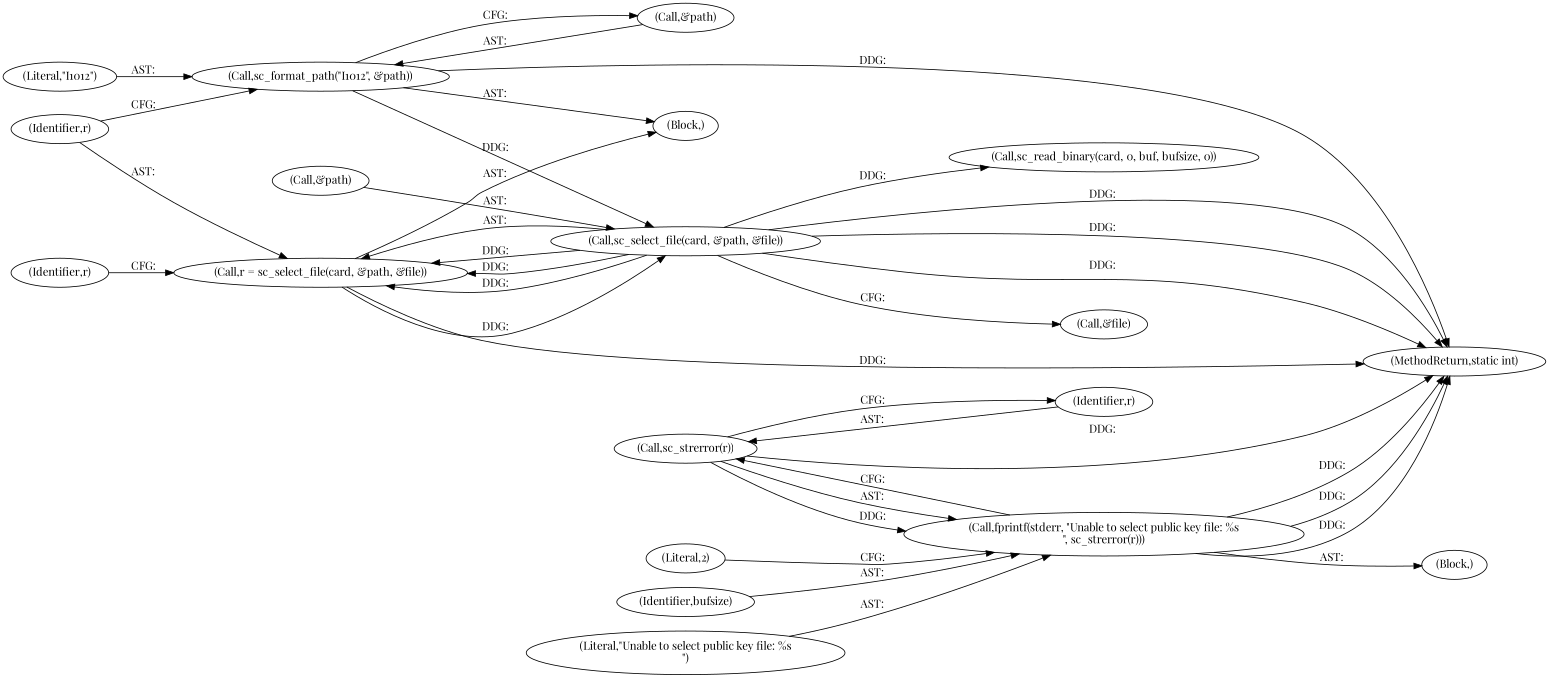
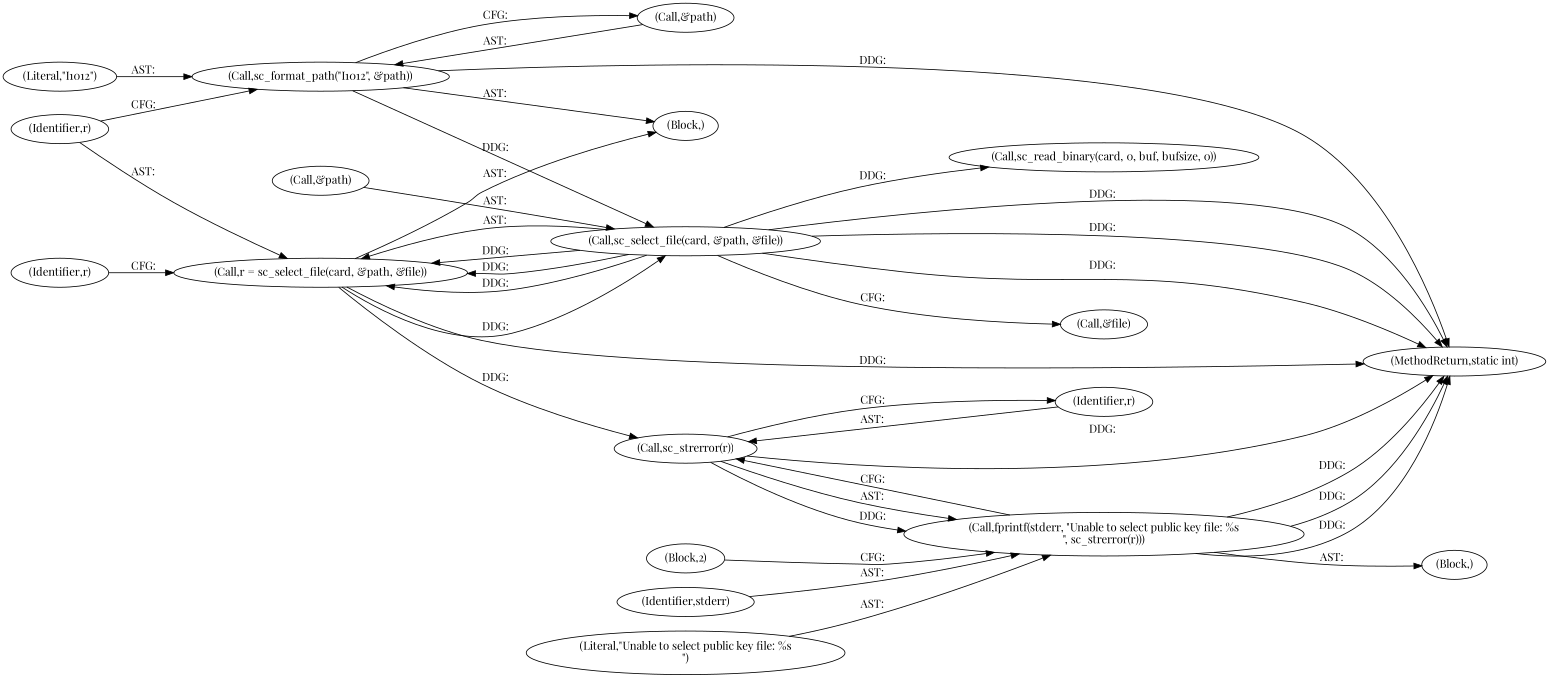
none -> (475, 380)
(686, 558) -> (686, 558)
(686, 602) -> (686, 602)
